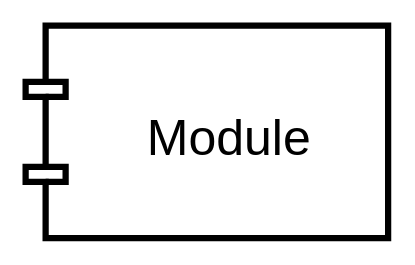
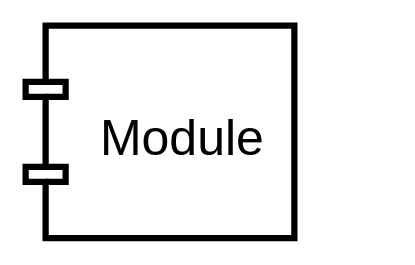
(207, 132) -> (160, 132)
